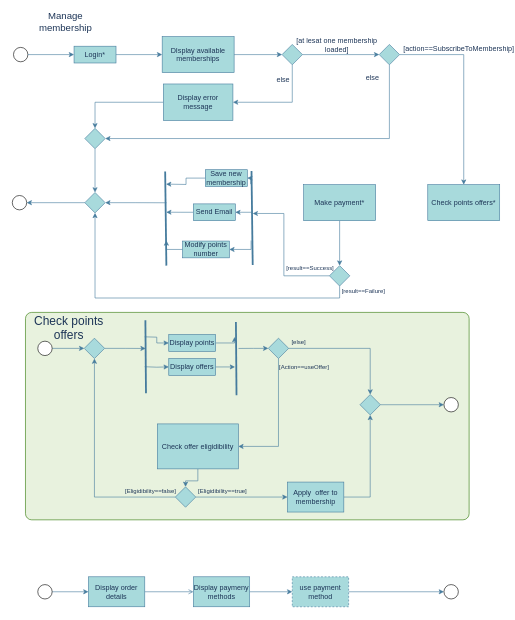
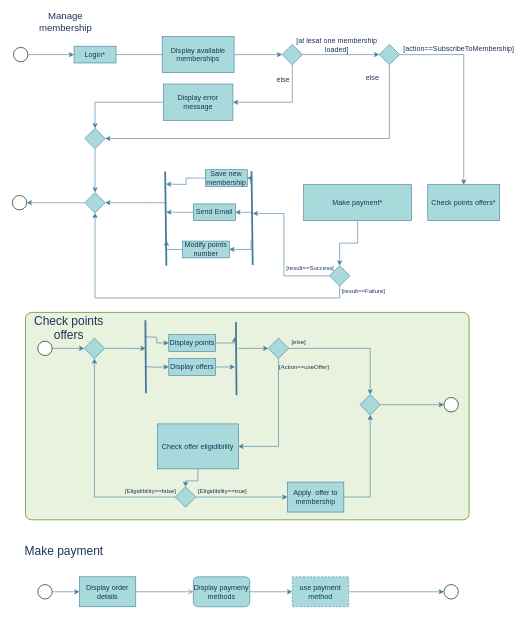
(156, 54) -> (158, 54)
(340, 203) -> (358, 203)
none -> (64, 550)
(117, 592) -> (108, 592)
(222, 592) -> (222, 592)
